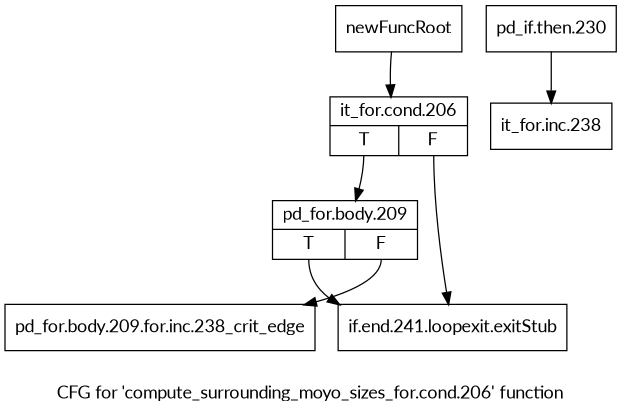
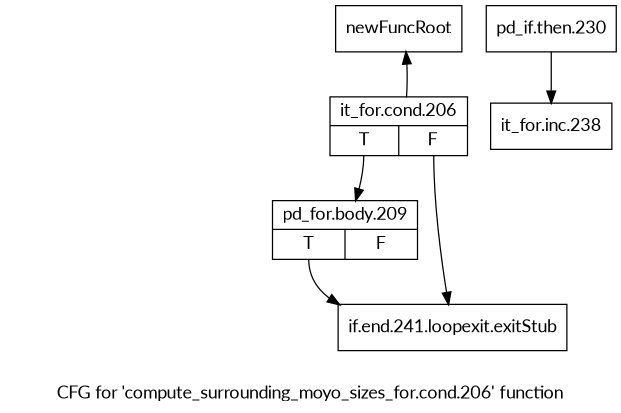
(390, 68) -> (407, 81)
(160, 328) -> none
